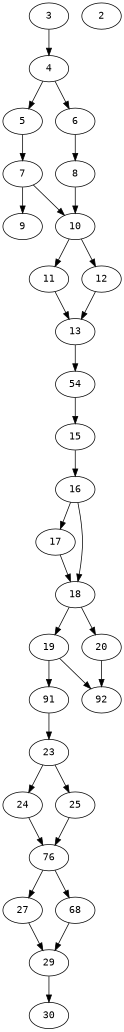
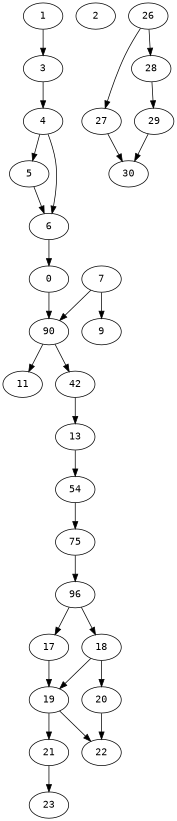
none -> (43, 16)
(23, 144) -> (38, 197)
(75, 174) -> (49, 279)
(75, 226) -> (49, 332)
(102, 279) -> (75, 384)
(60, 302) -> none
(75, 437) -> (75, 542)
(75, 489) -> (75, 595)
(64, 565) -> (49, 670)
(49, 700) -> (49, 752)
(102, 700) -> (102, 752)
(23, 805) -> none
(75, 805) -> none
(49, 858) -> (148, 16)
(75, 910) -> (151, 69)
(34, 933) -> (113, 144)
